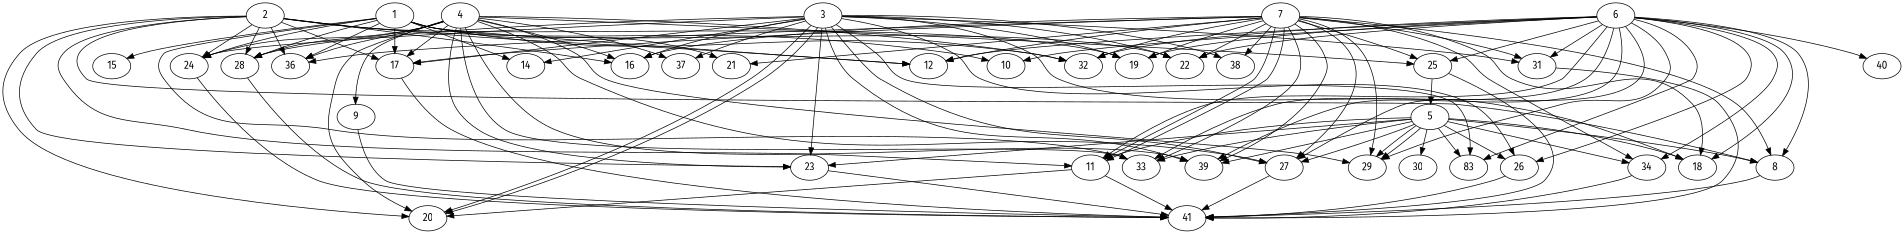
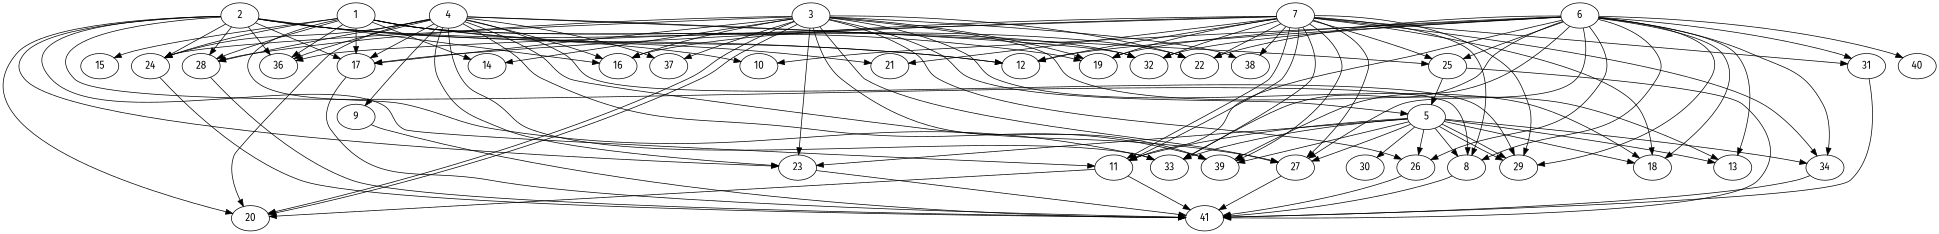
(1328, 42) -> (991, 84)
(1469, 168) -> (1733, 168)
